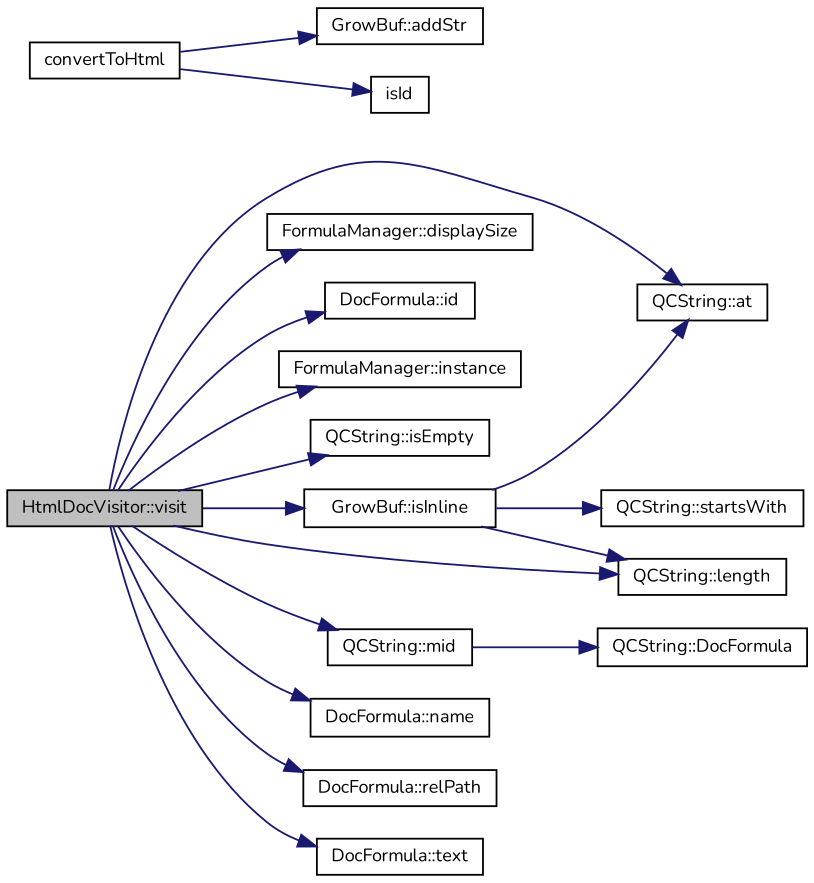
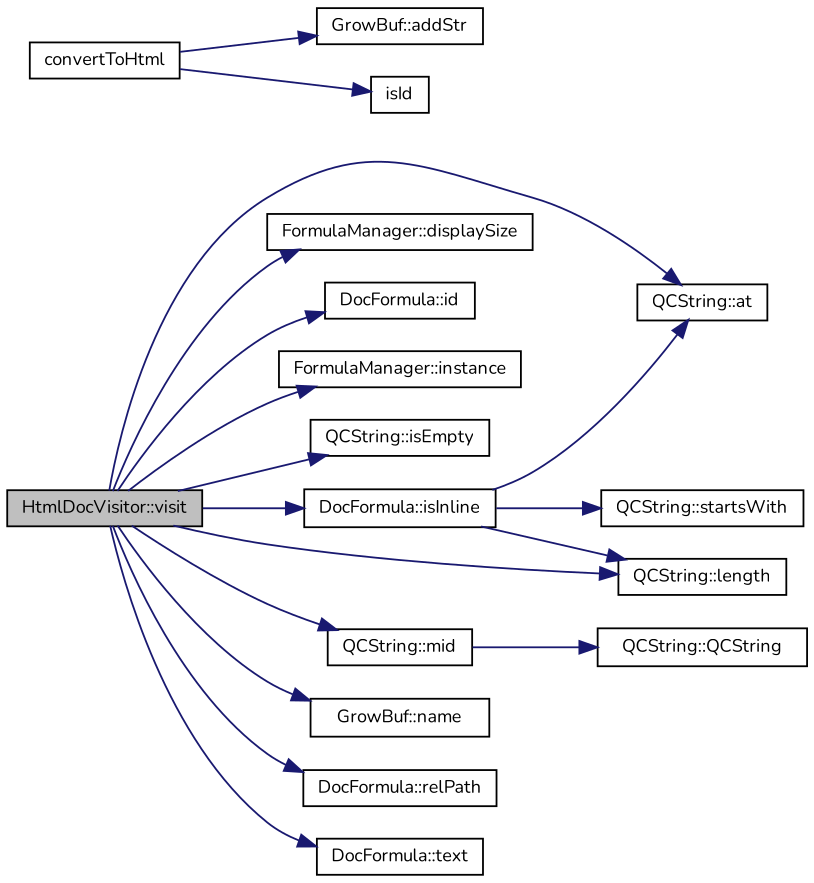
(400, 508) -> (400, 508)
(702, 647) -> (702, 647)
(400, 718) -> (400, 718)
